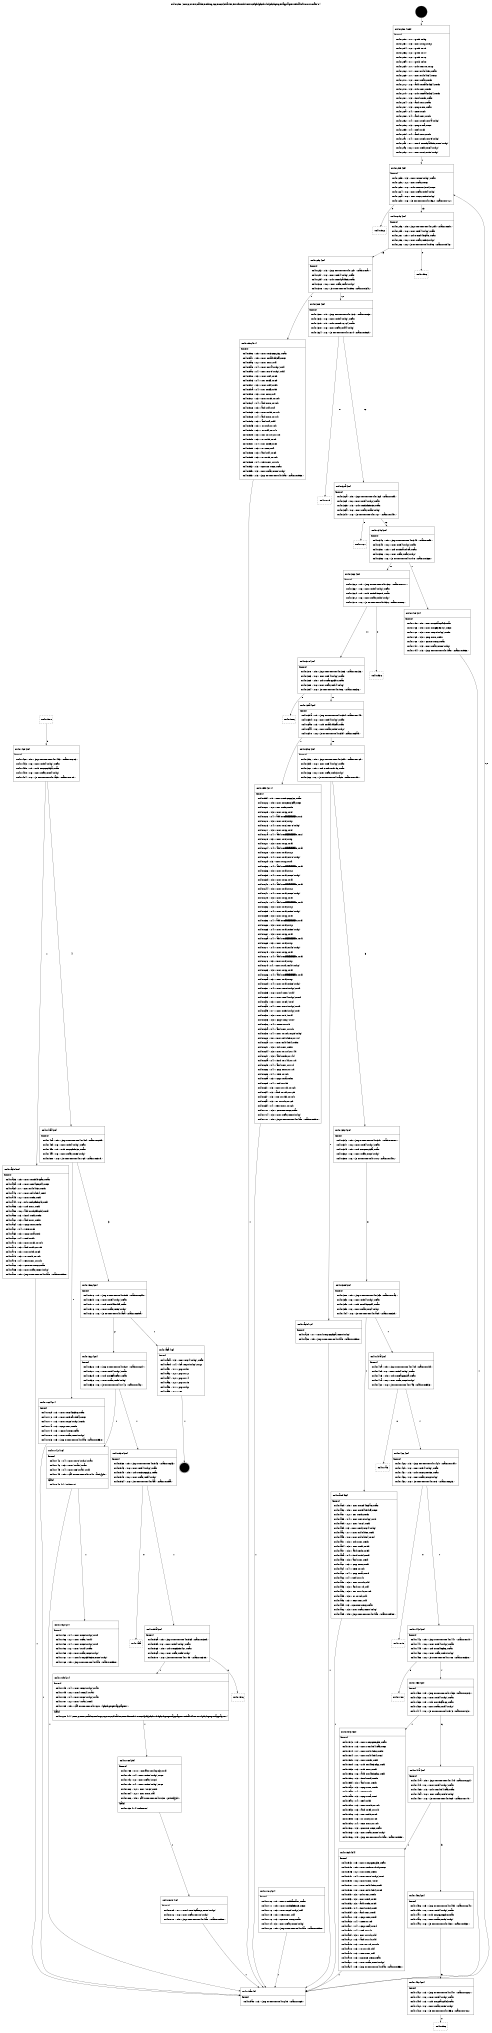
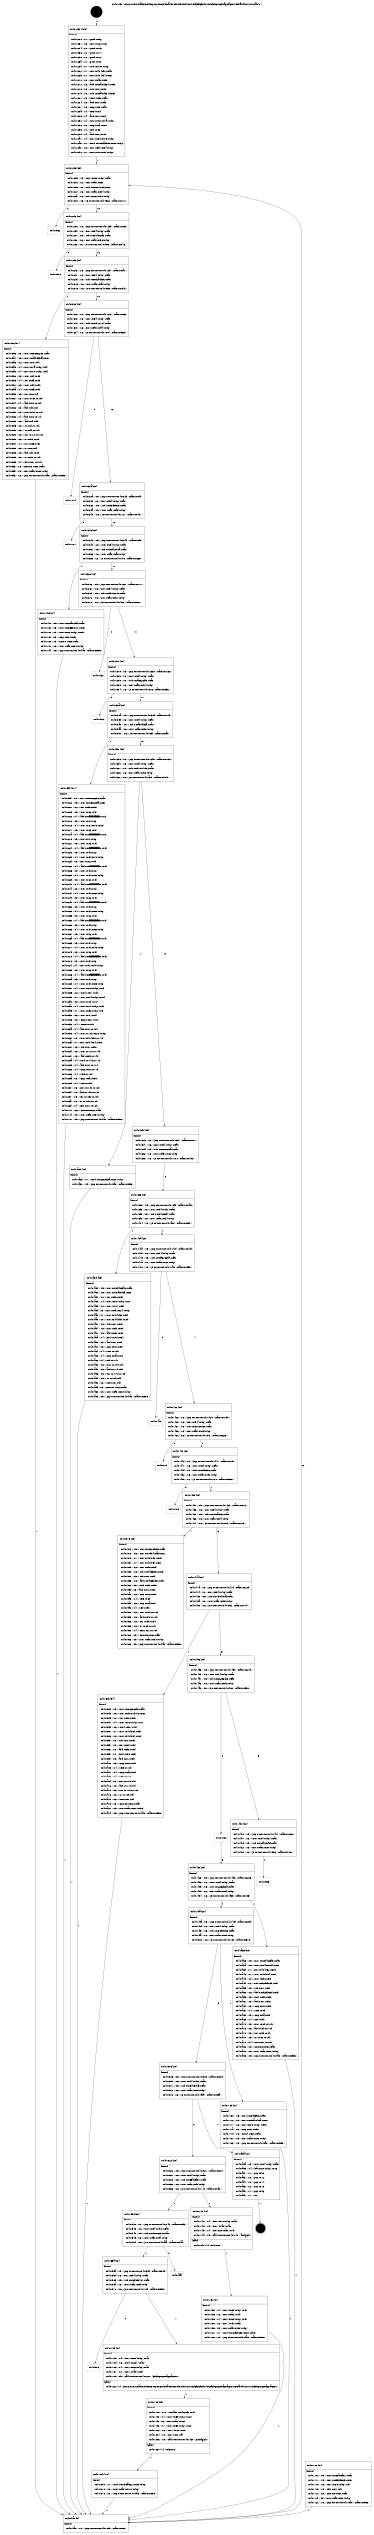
none -> (221, 1762)
(49, 1806) -> (245, 2450)
